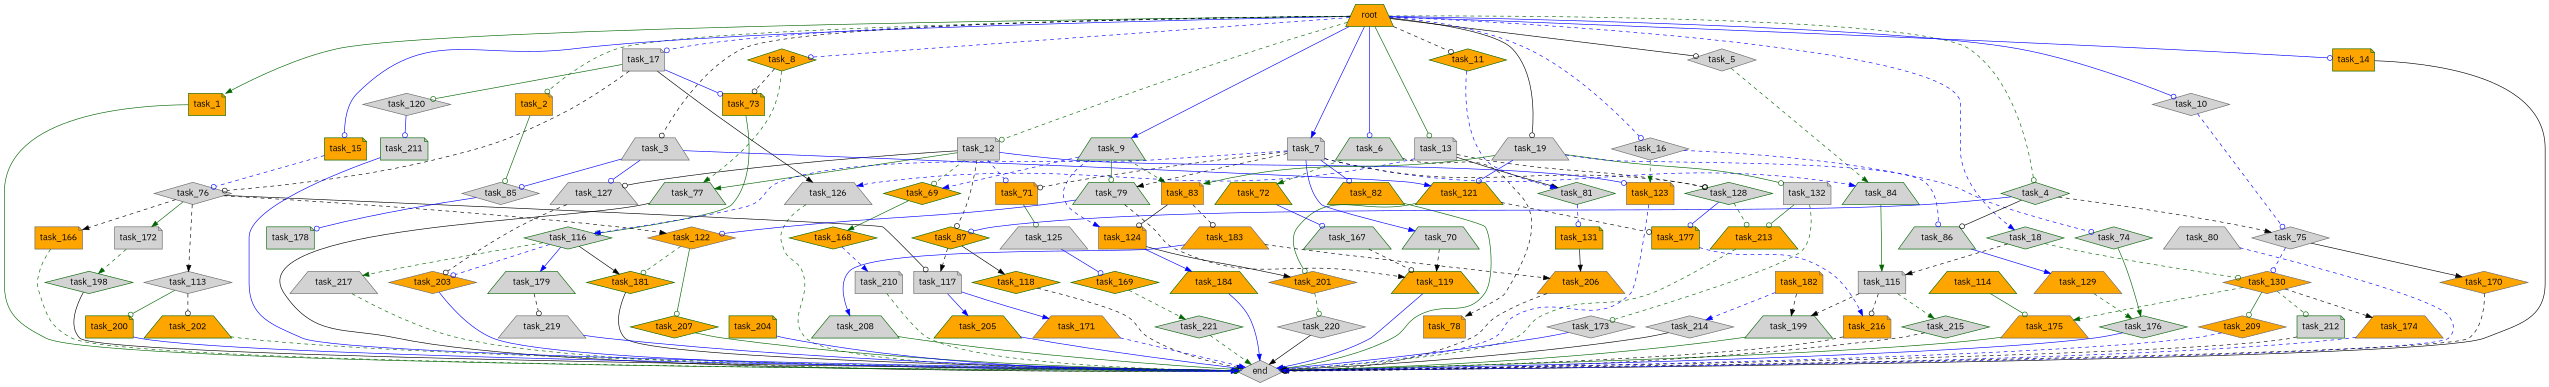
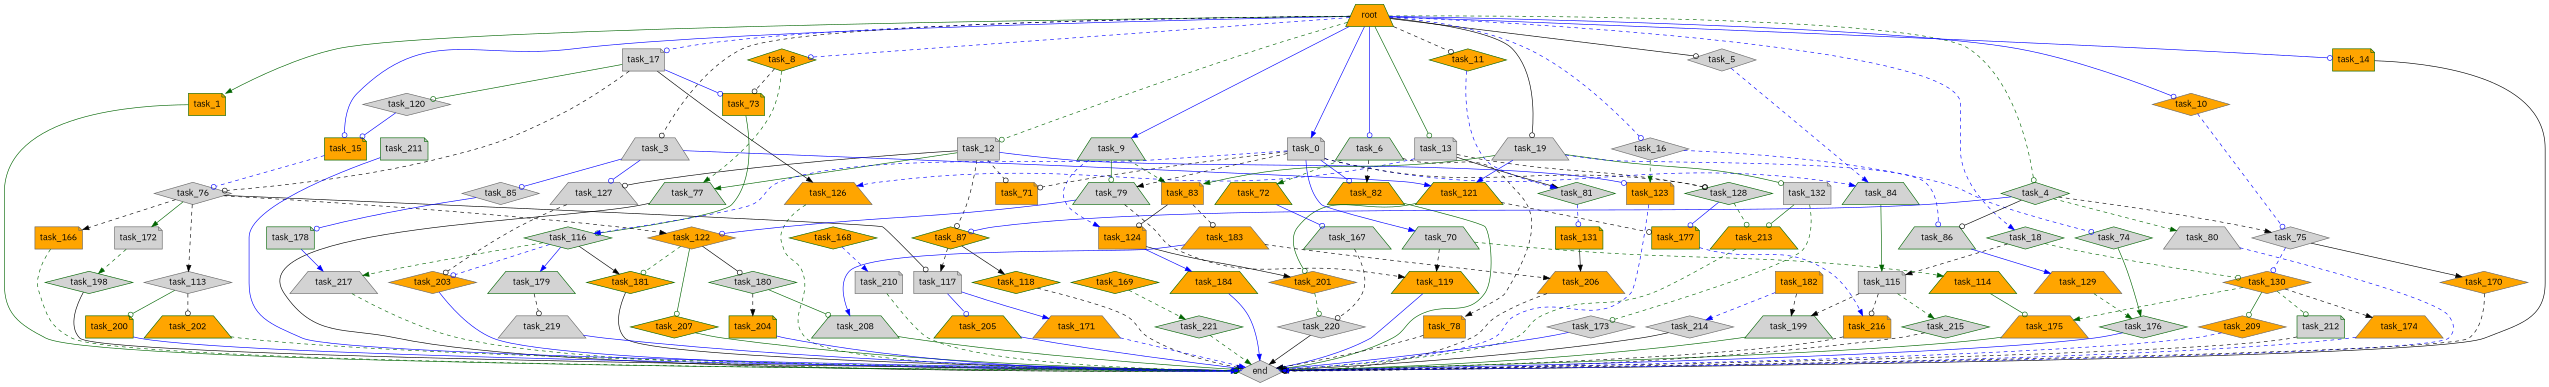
(534, 104) -> none
(2191, 104) -> (2191, 104)
(1797, 123) -> (1797, 123)
(406, 124) -> (380, 124)
(1306, 149) -> (1306, 149)
(996, 169) -> (996, 169)
(1497, 170) -> (1497, 170)
none -> (1368, 172)
(828, 193) -> (828, 193)
(922, 193) -> none
none -> (2112, 214)
(1044, 238) -> none
(1381, 255) -> (1364, 287)
none -> (1706, 257)
none -> (310, 258)
none -> (753, 282)
(956, 302) -> (956, 302)
none -> (1385, 346)
